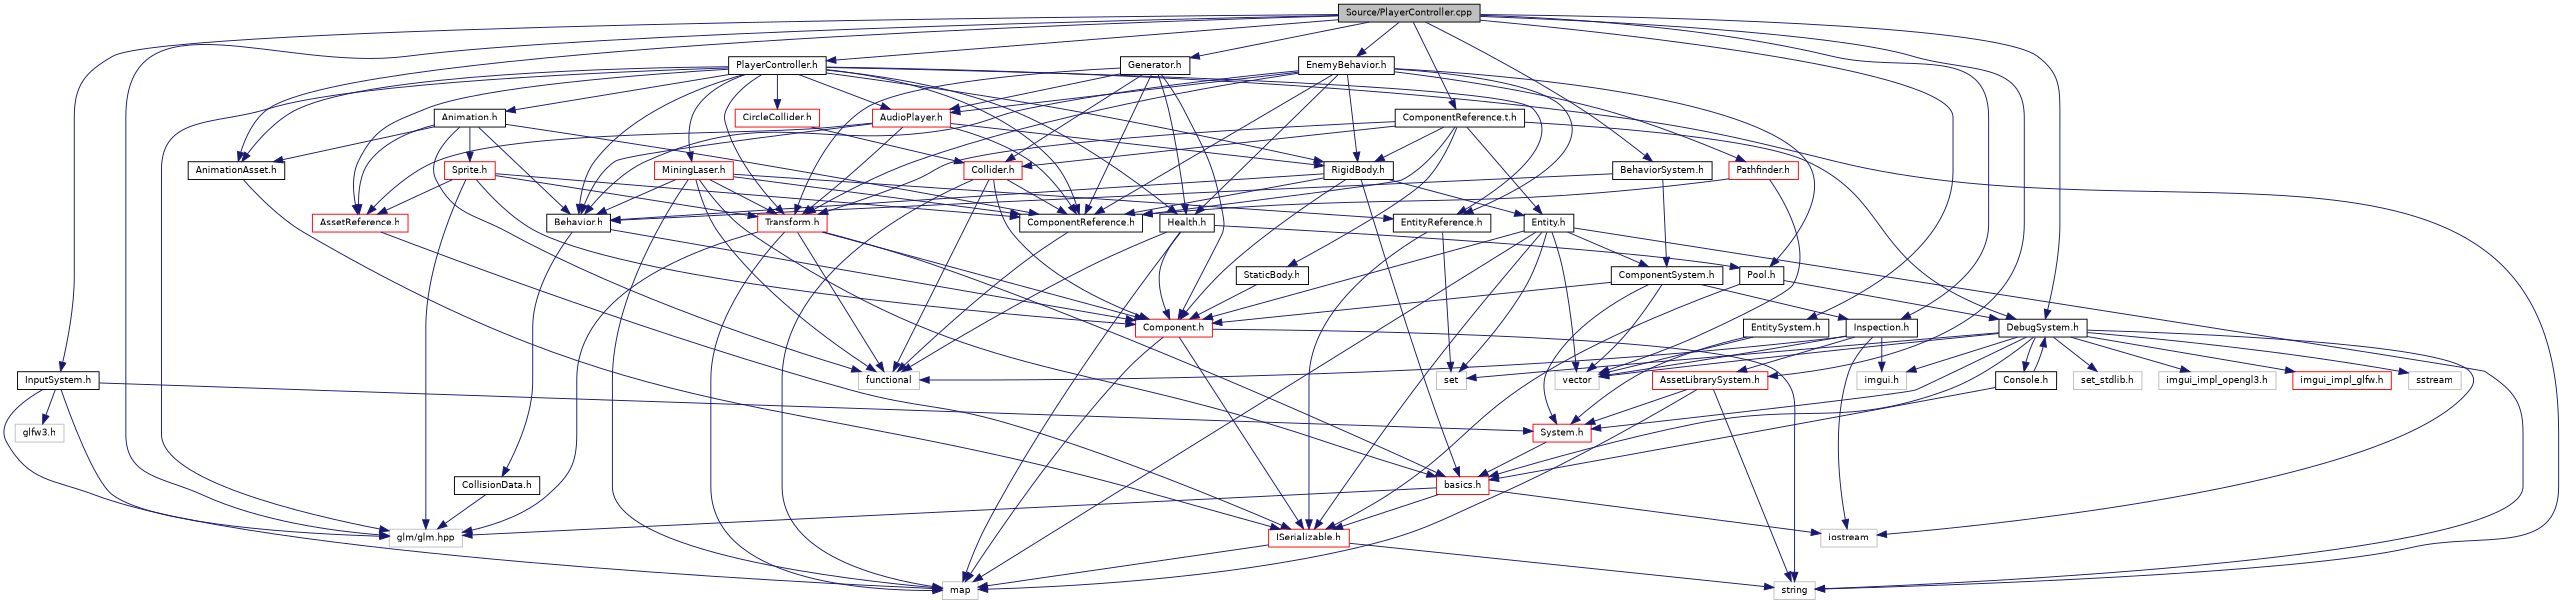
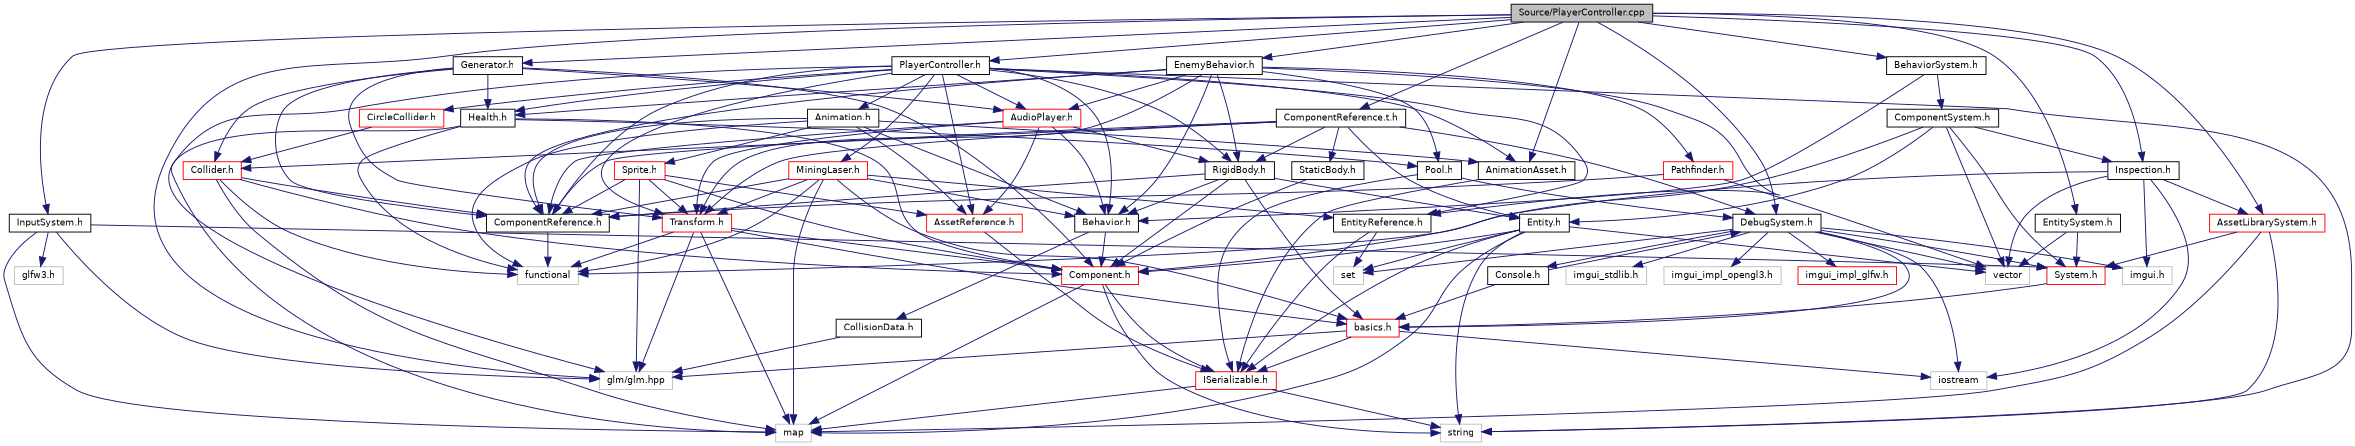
(1598, 245) -> (1764, 202)
(2108, 381) -> (1606, 276)
(2435, 381) -> none
